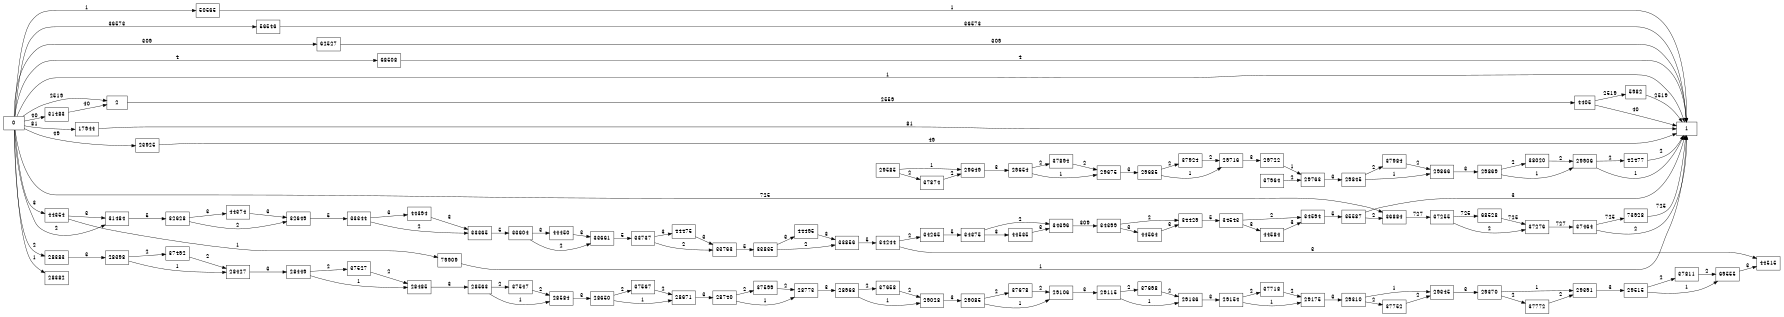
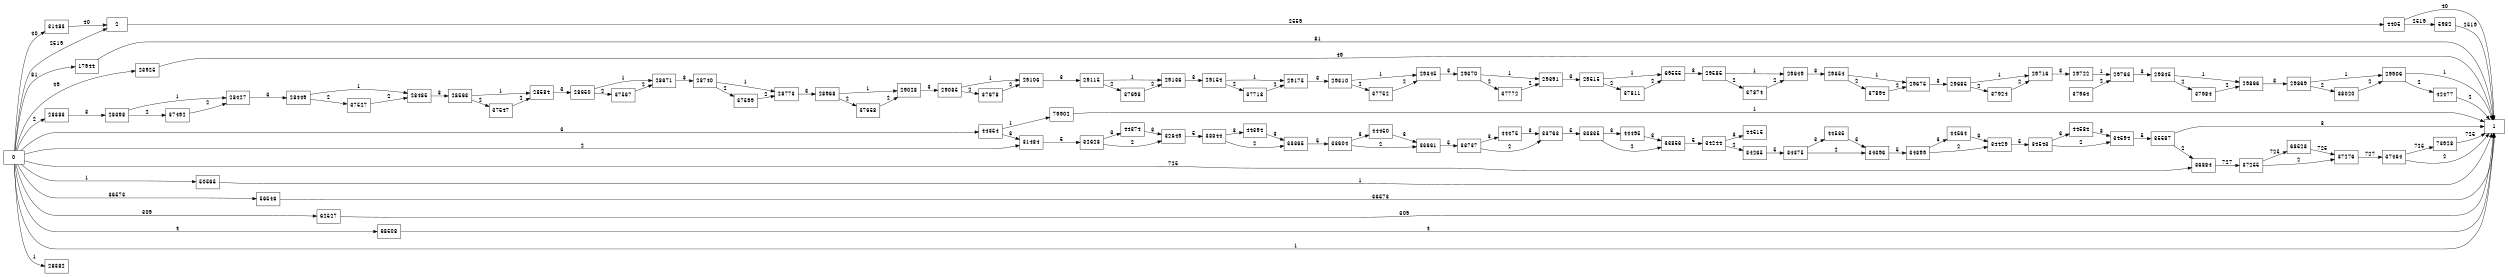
(1085, 223) -> (1898, 150)
(450, 260) -> (1062, 114)
(1746, 269) -> (1692, 74)
